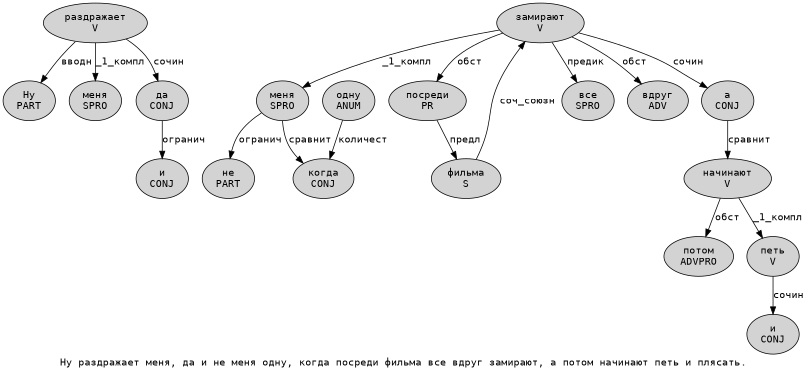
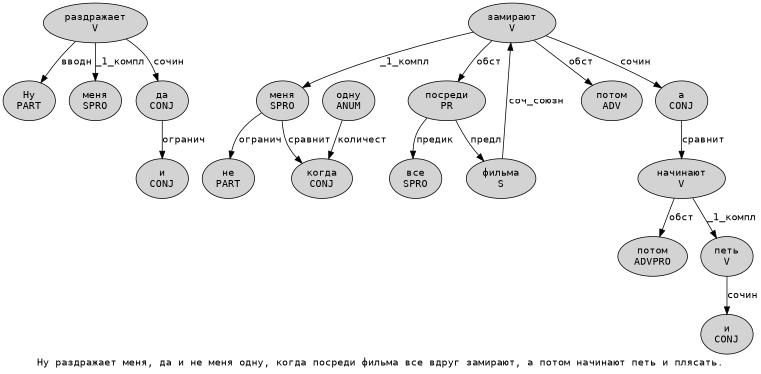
(563, 59) -> (417, 133)
(658, 101) -> (612, 101)
